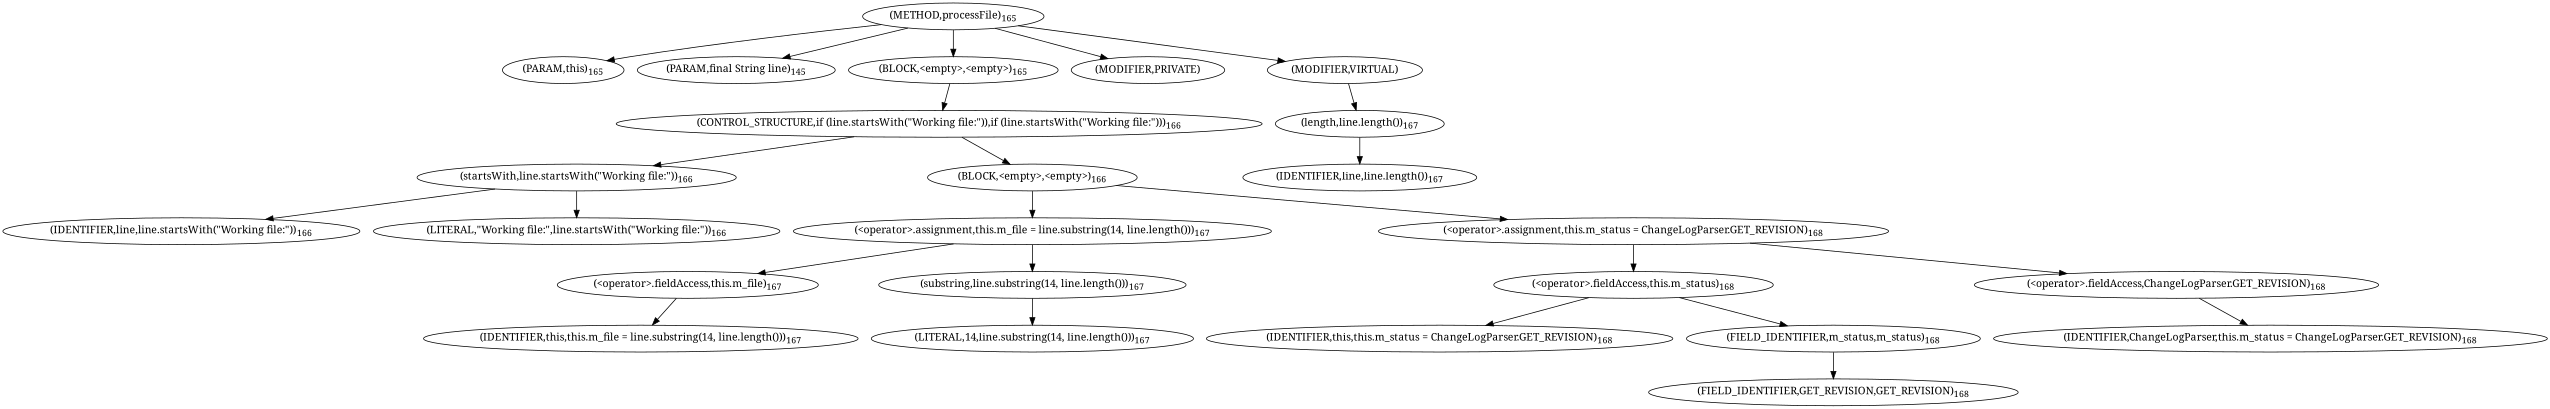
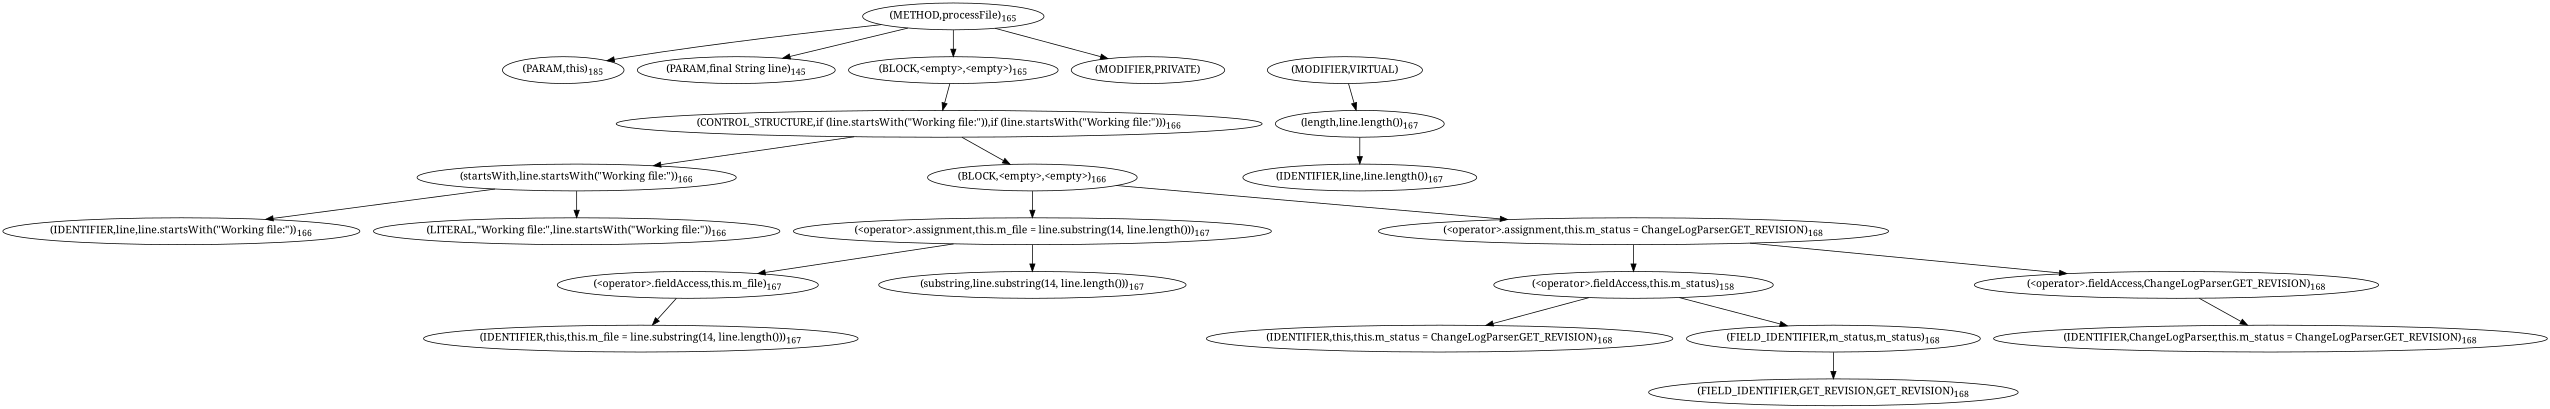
(1148, 43) -> none
(596, 69) -> (596, 69)
(1727, 284) -> (1727, 284)
(1032, 339) -> none
